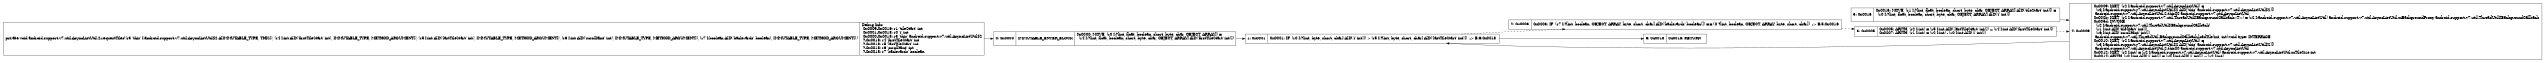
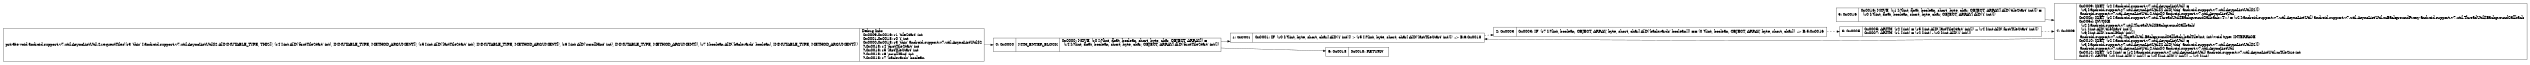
(1045, 39) -> (1038, 45)
(1570, 39) -> (1272, 49)
